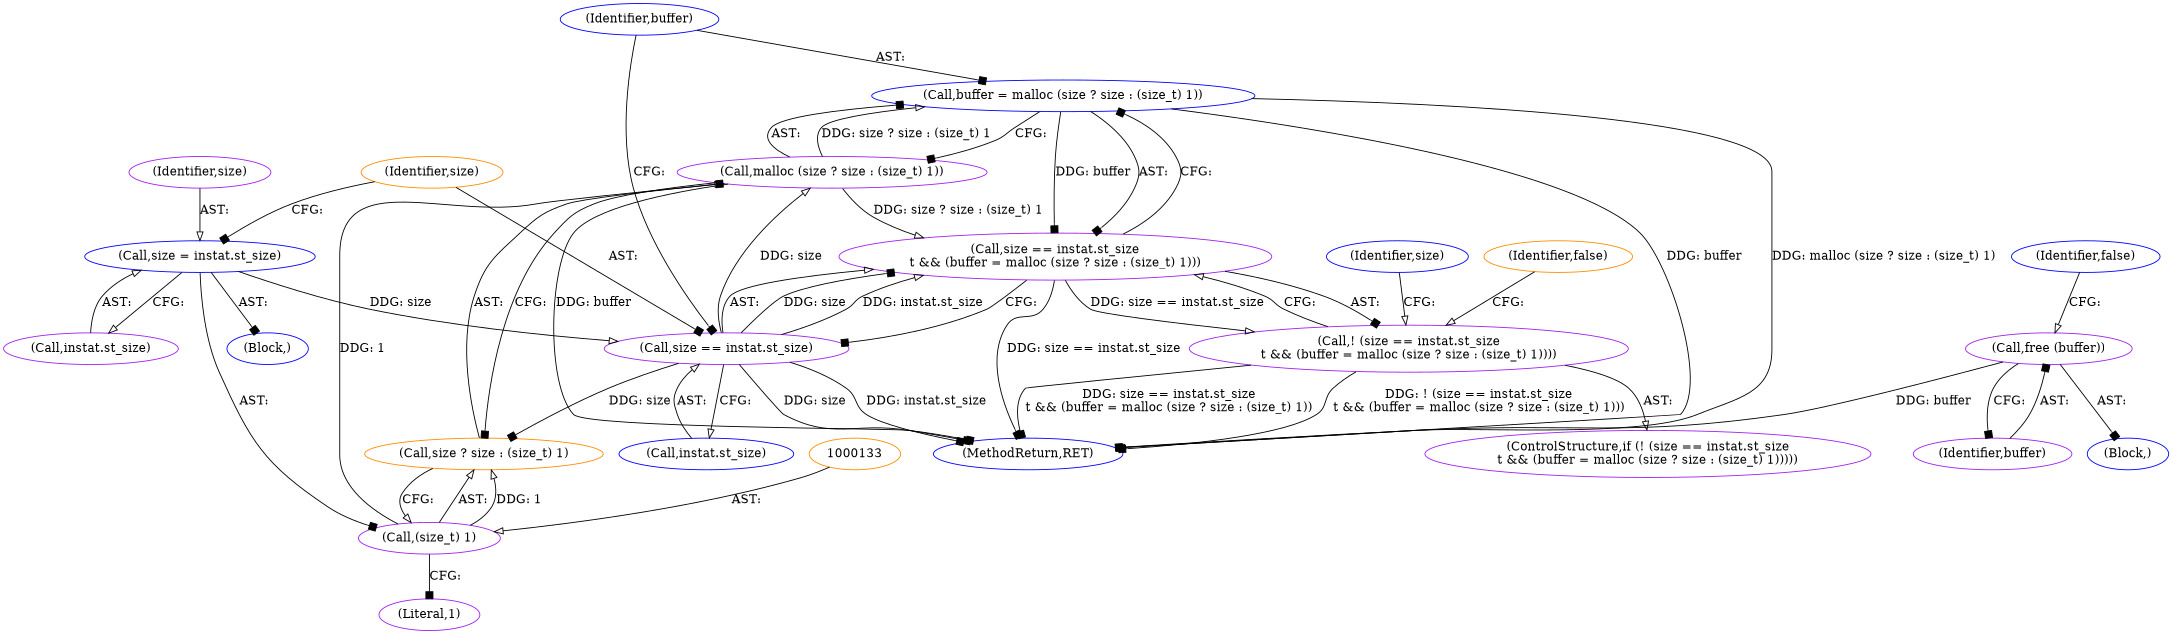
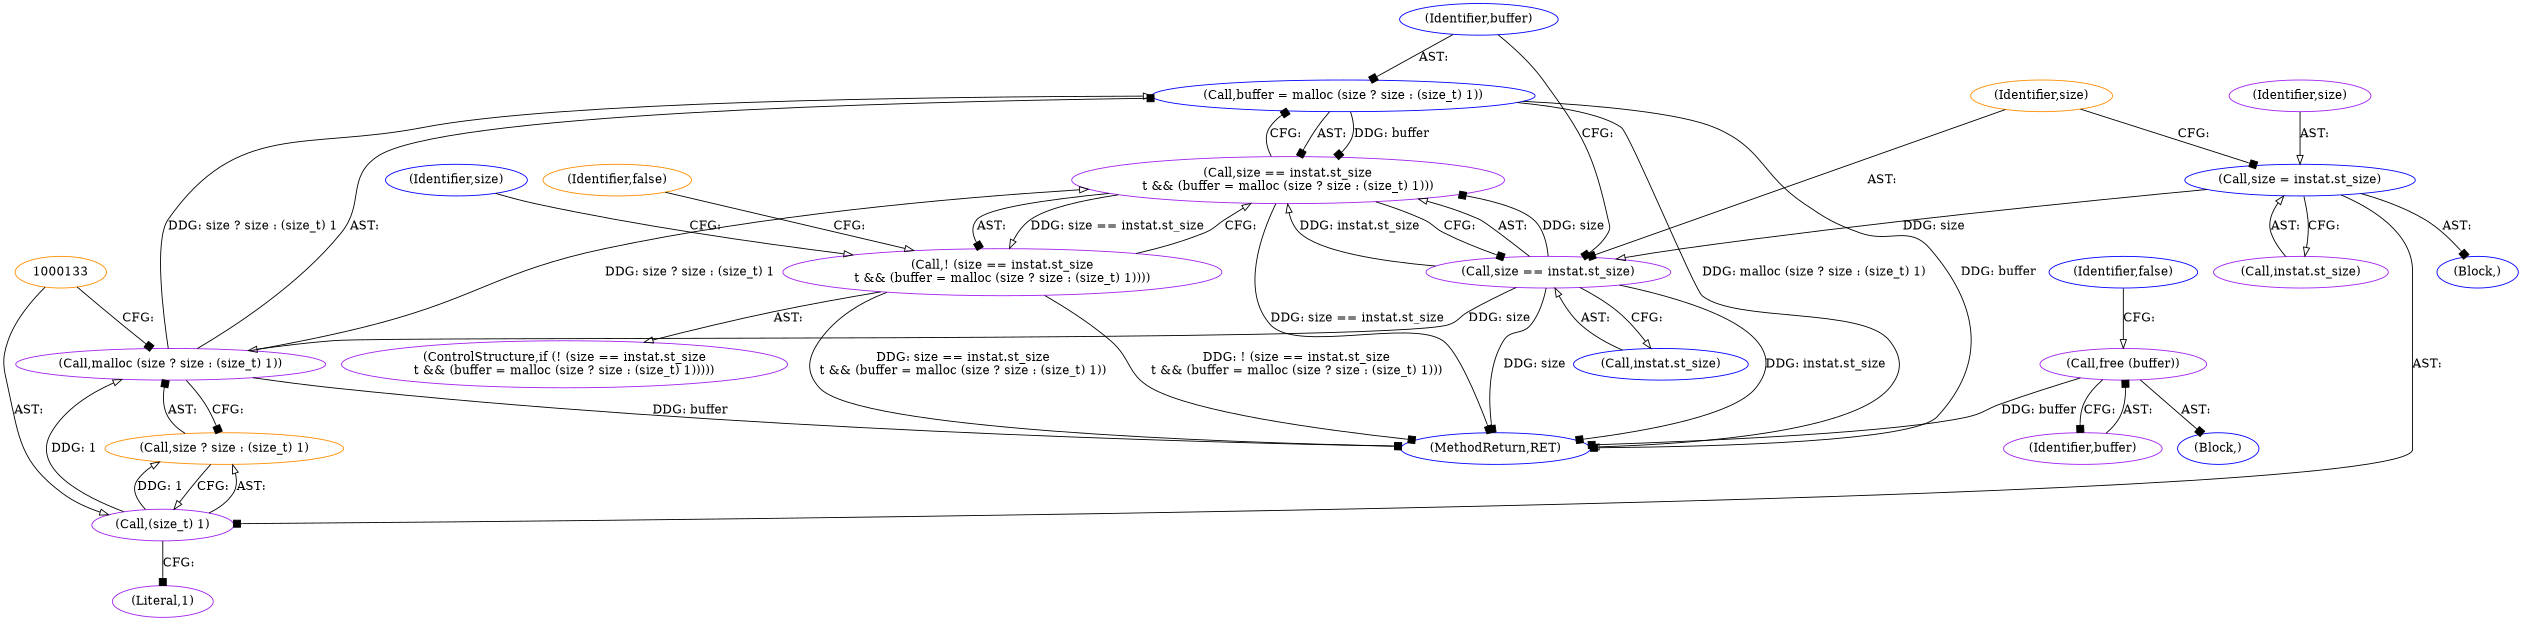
(991, 142) -> (111, 315)
(596, 394) -> none
